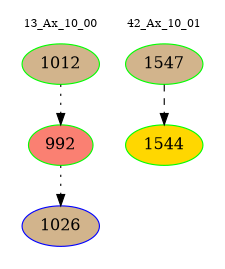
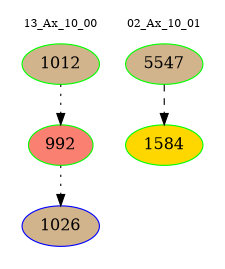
(164, 24) -> (164, 24)
(164, 64) -> (164, 64)
(164, 145) -> (164, 145)
